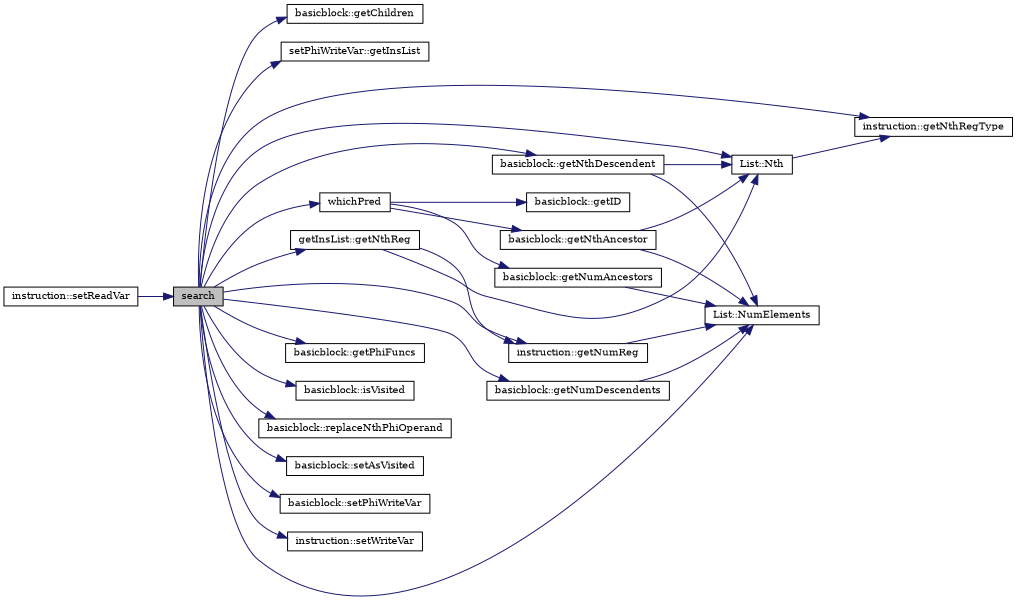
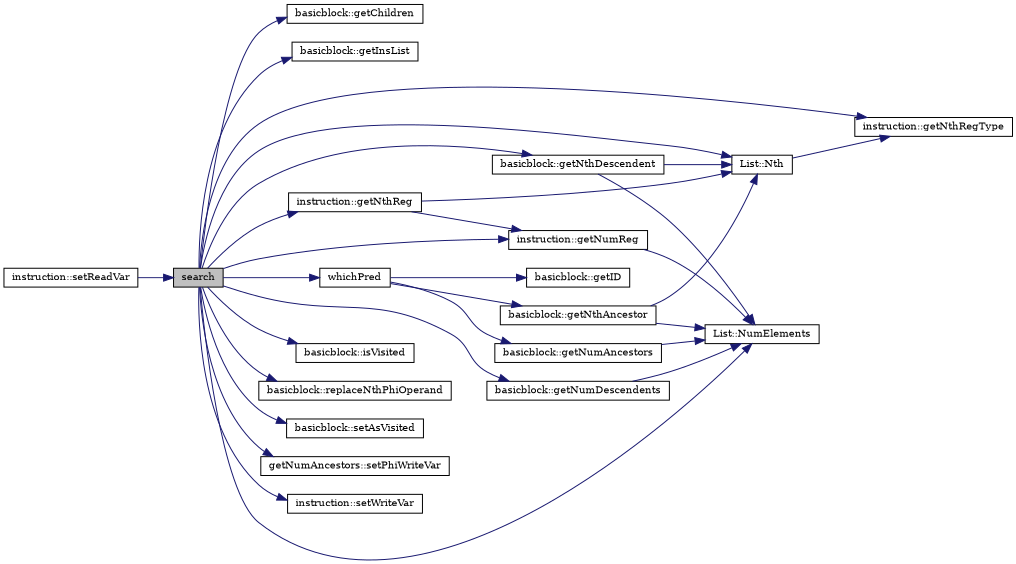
(355, 52) -> (355, 52)
(355, 240) -> (355, 202)
(355, 353) -> none
(355, 504) -> (355, 466)
